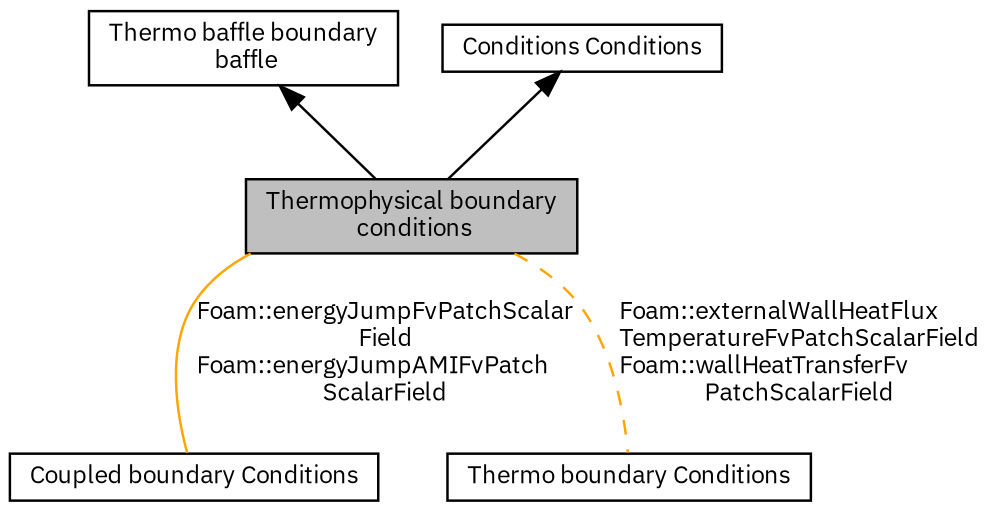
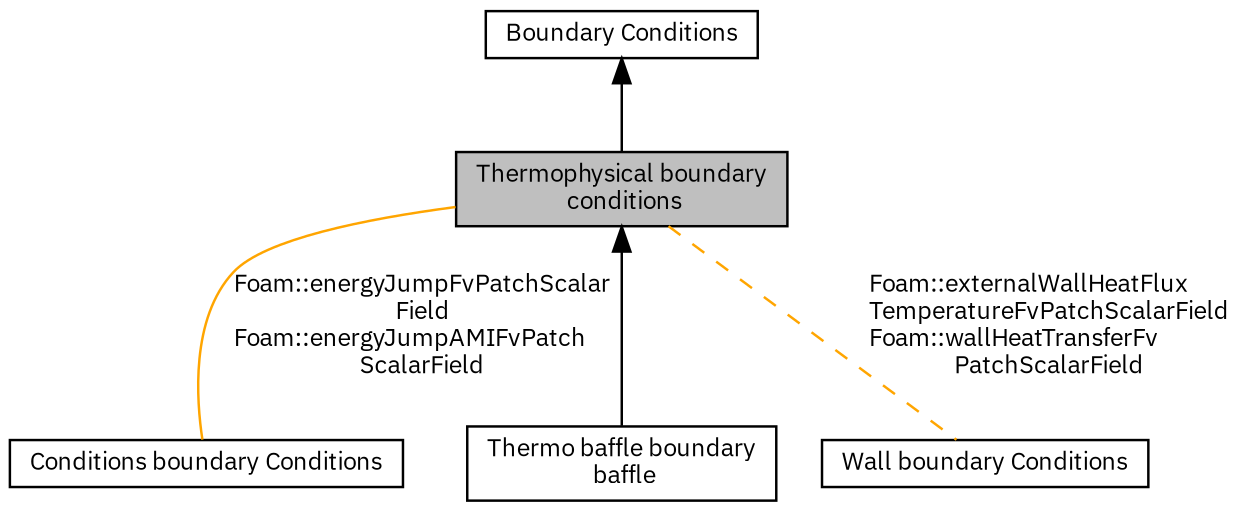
(582, 48) -> (622, 35)
(337, 141) -> (622, 339)
(194, 477) -> (206, 464)
(629, 477) -> (985, 464)
